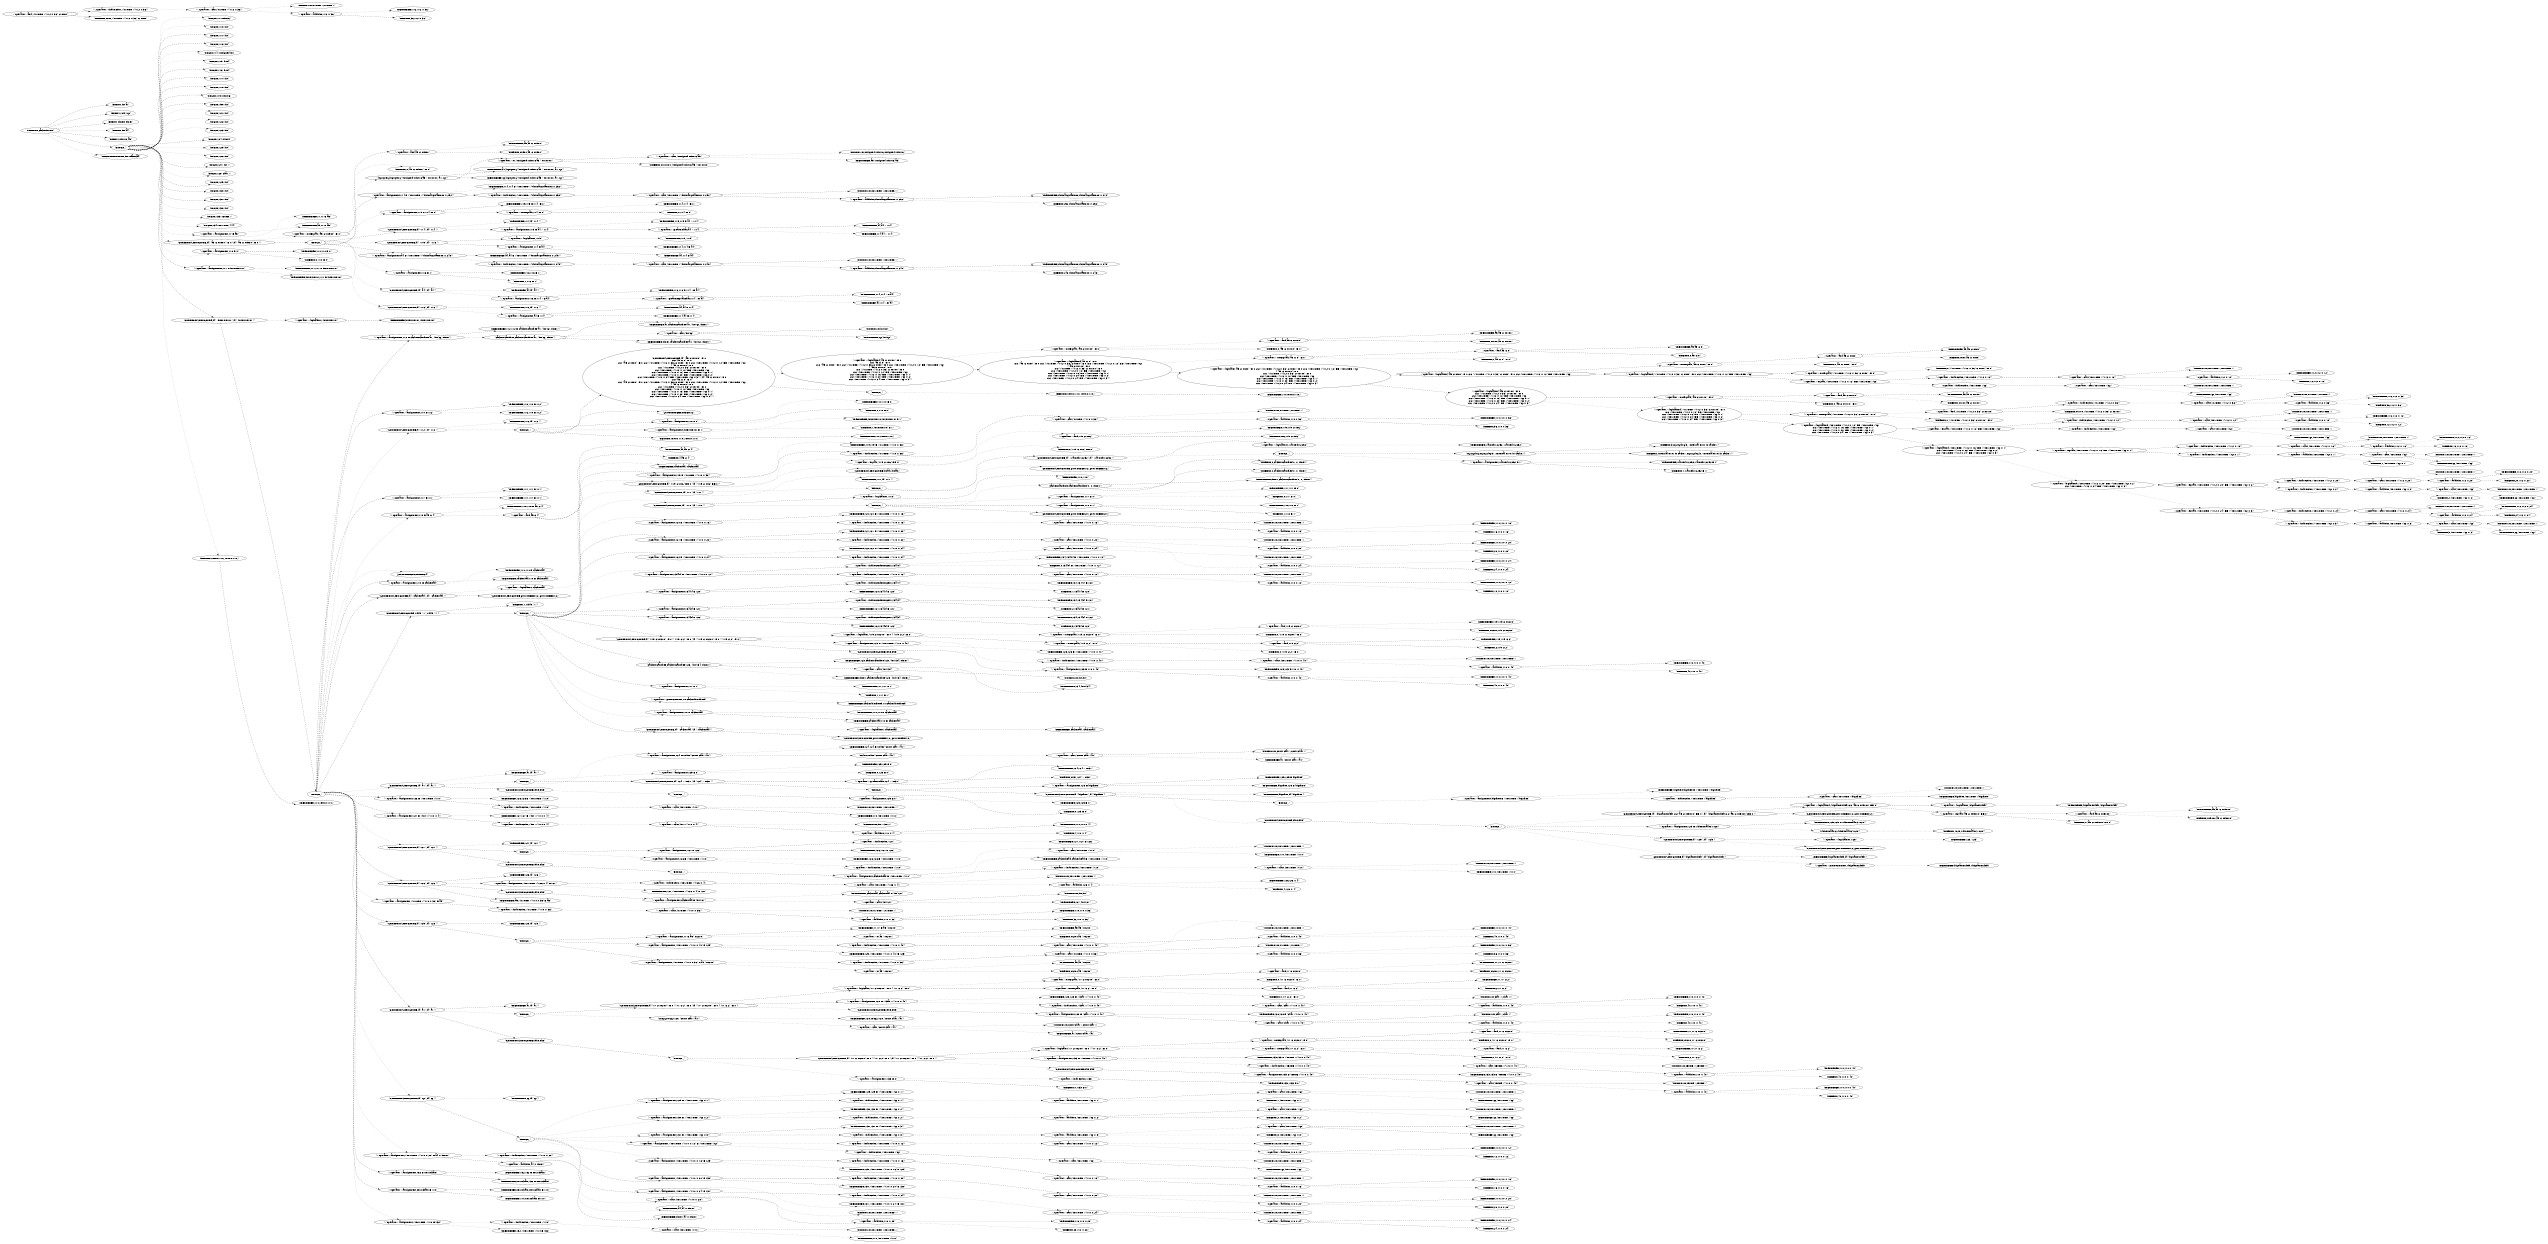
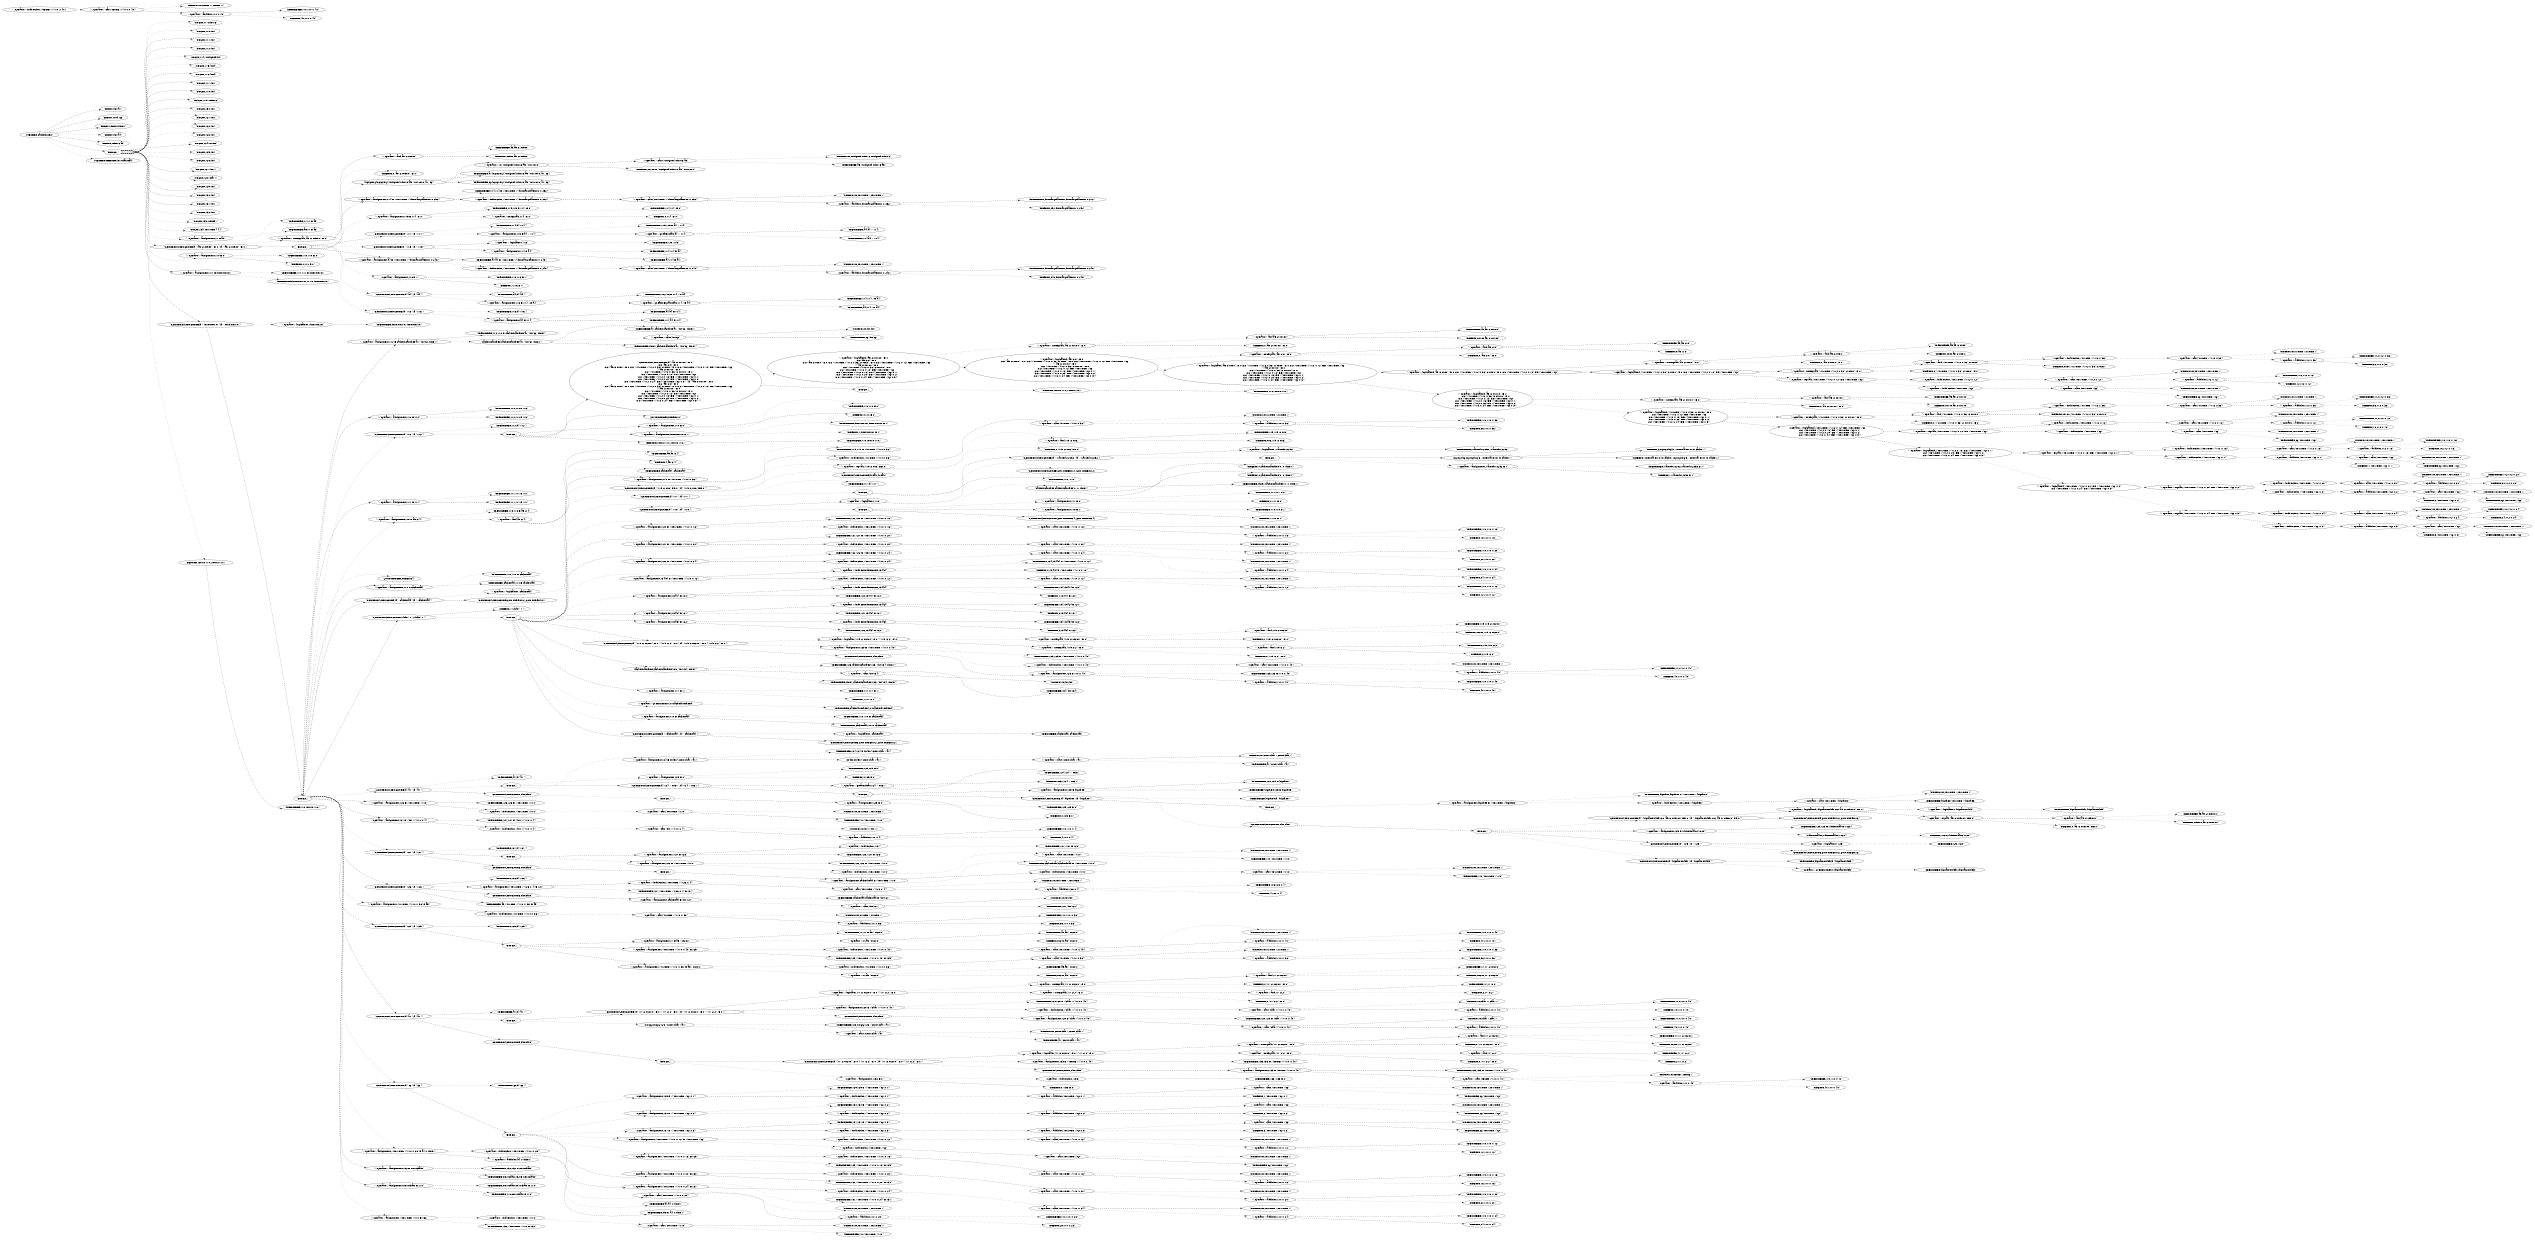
none -> (1889, 367)
(1181, 1062) -> none
